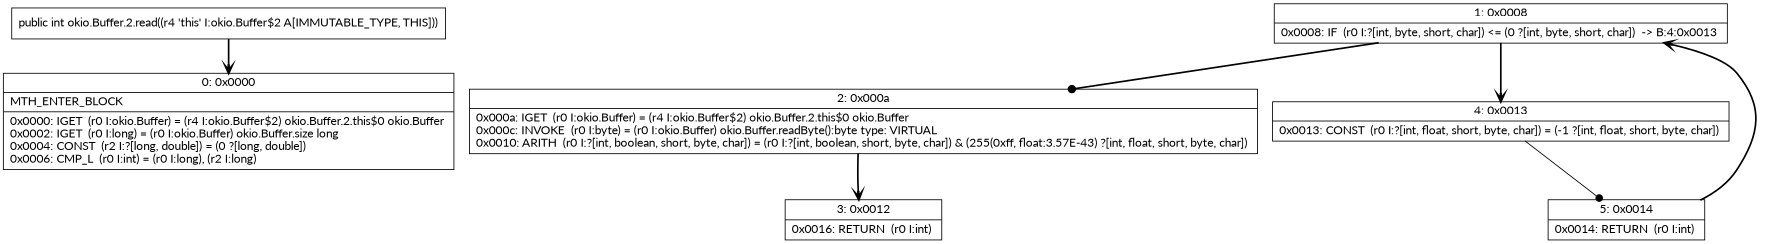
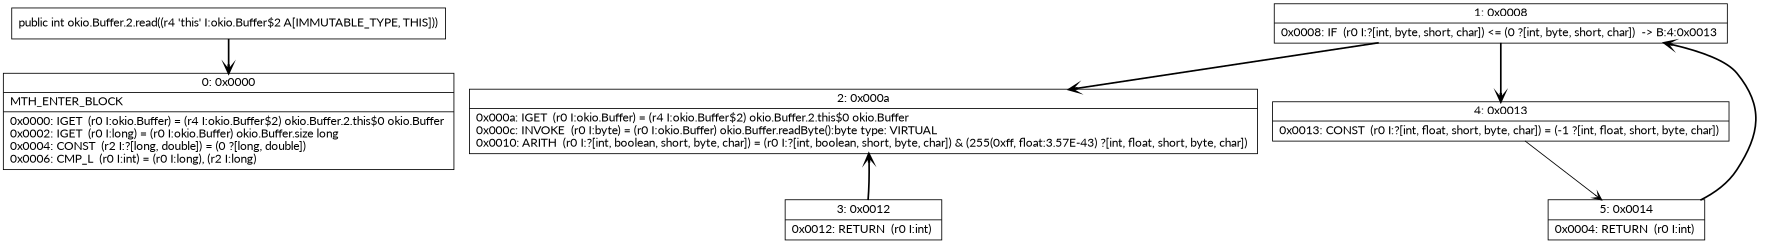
(1227, 66) -> (1227, 66)
(1561, 168) -> (1561, 168)
(858, 172) -> (869, 181)
(863, 229) -> (863, 229)
(1626, 229) -> (1626, 229)
